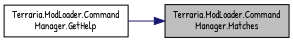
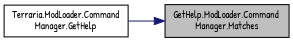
(227, 21) -> (227, 21)
